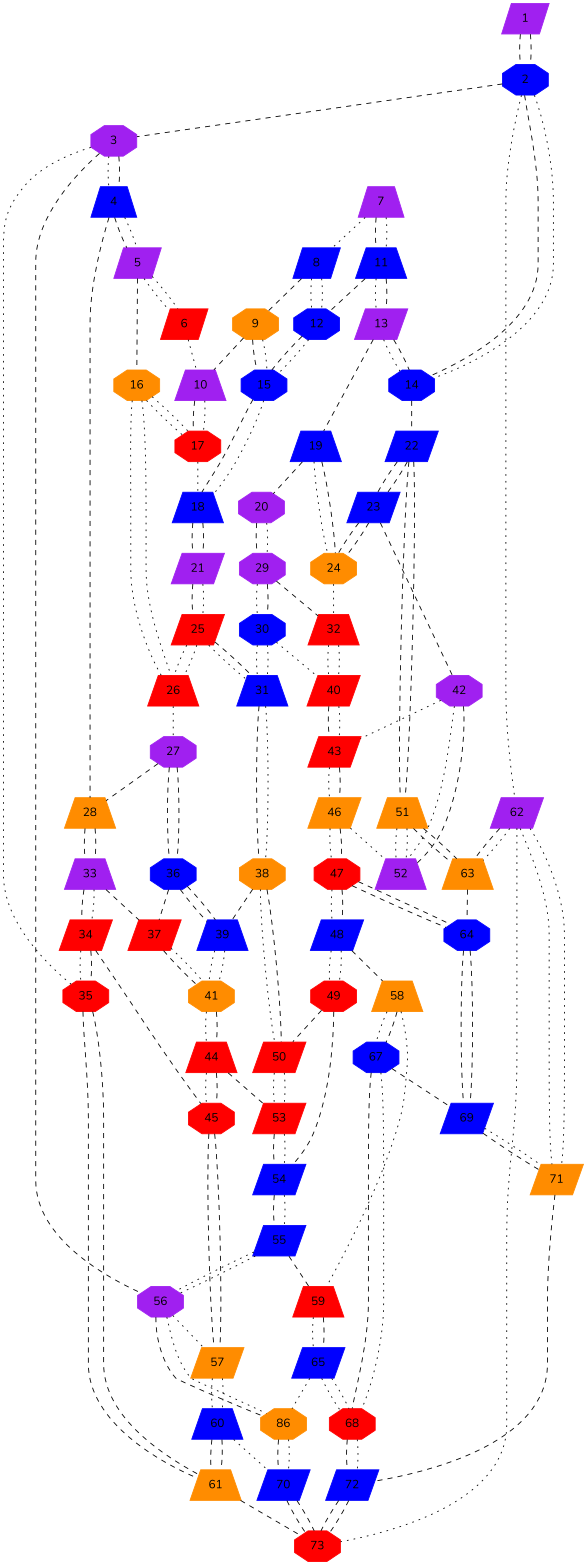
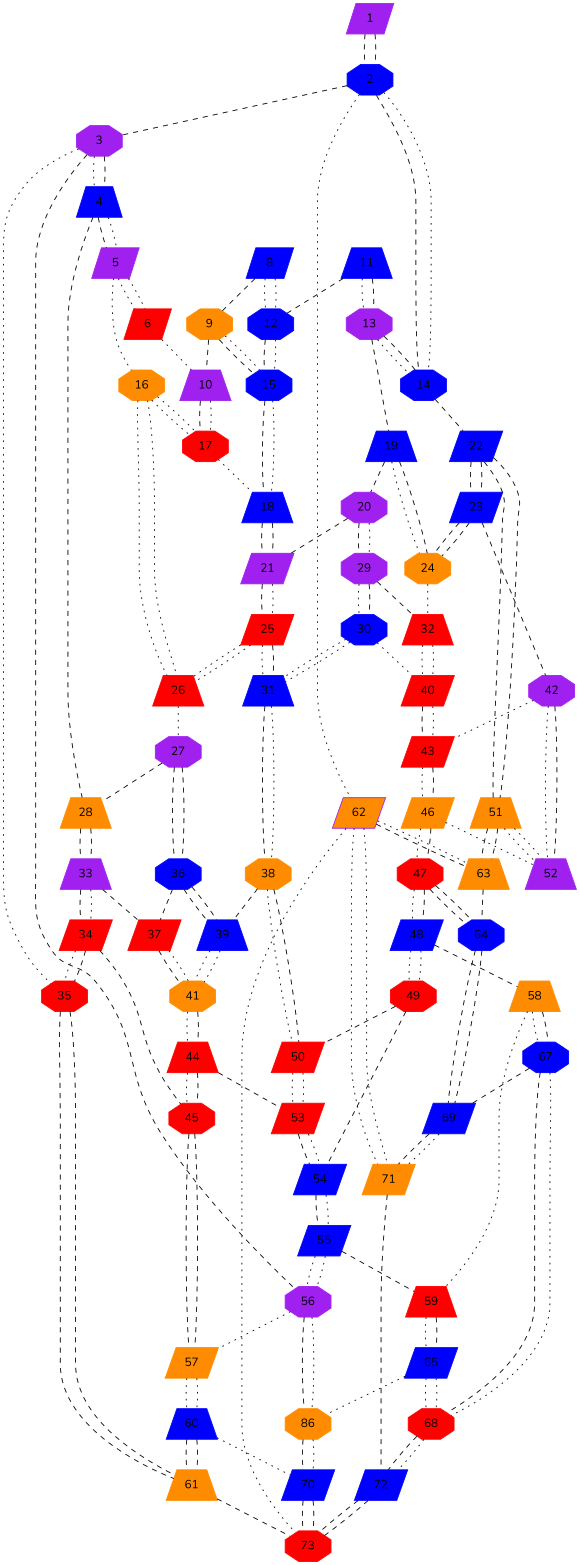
(381, 202) -> none
(137, 324) -> (114, 326)
(381, 324) -> (369, 324)
none -> (324, 533)
(517, 813) -> (359, 813)
